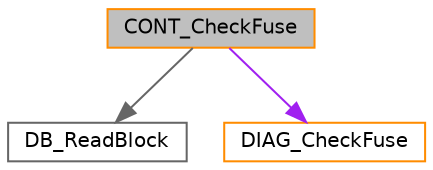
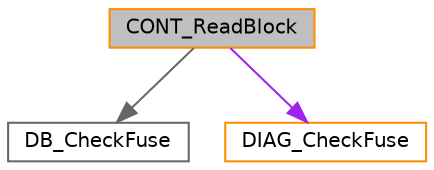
(211, 28) -> (212, 28)
(97, 142) -> (98, 142)
